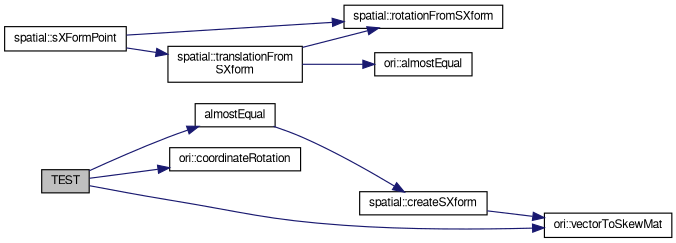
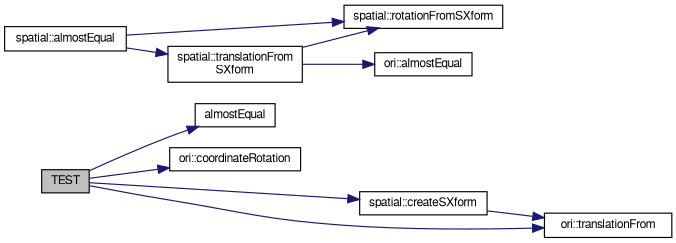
(65, 39) -> (65, 39)
(335, 153) -> (219, 191)
(608, 225) -> (608, 225)
